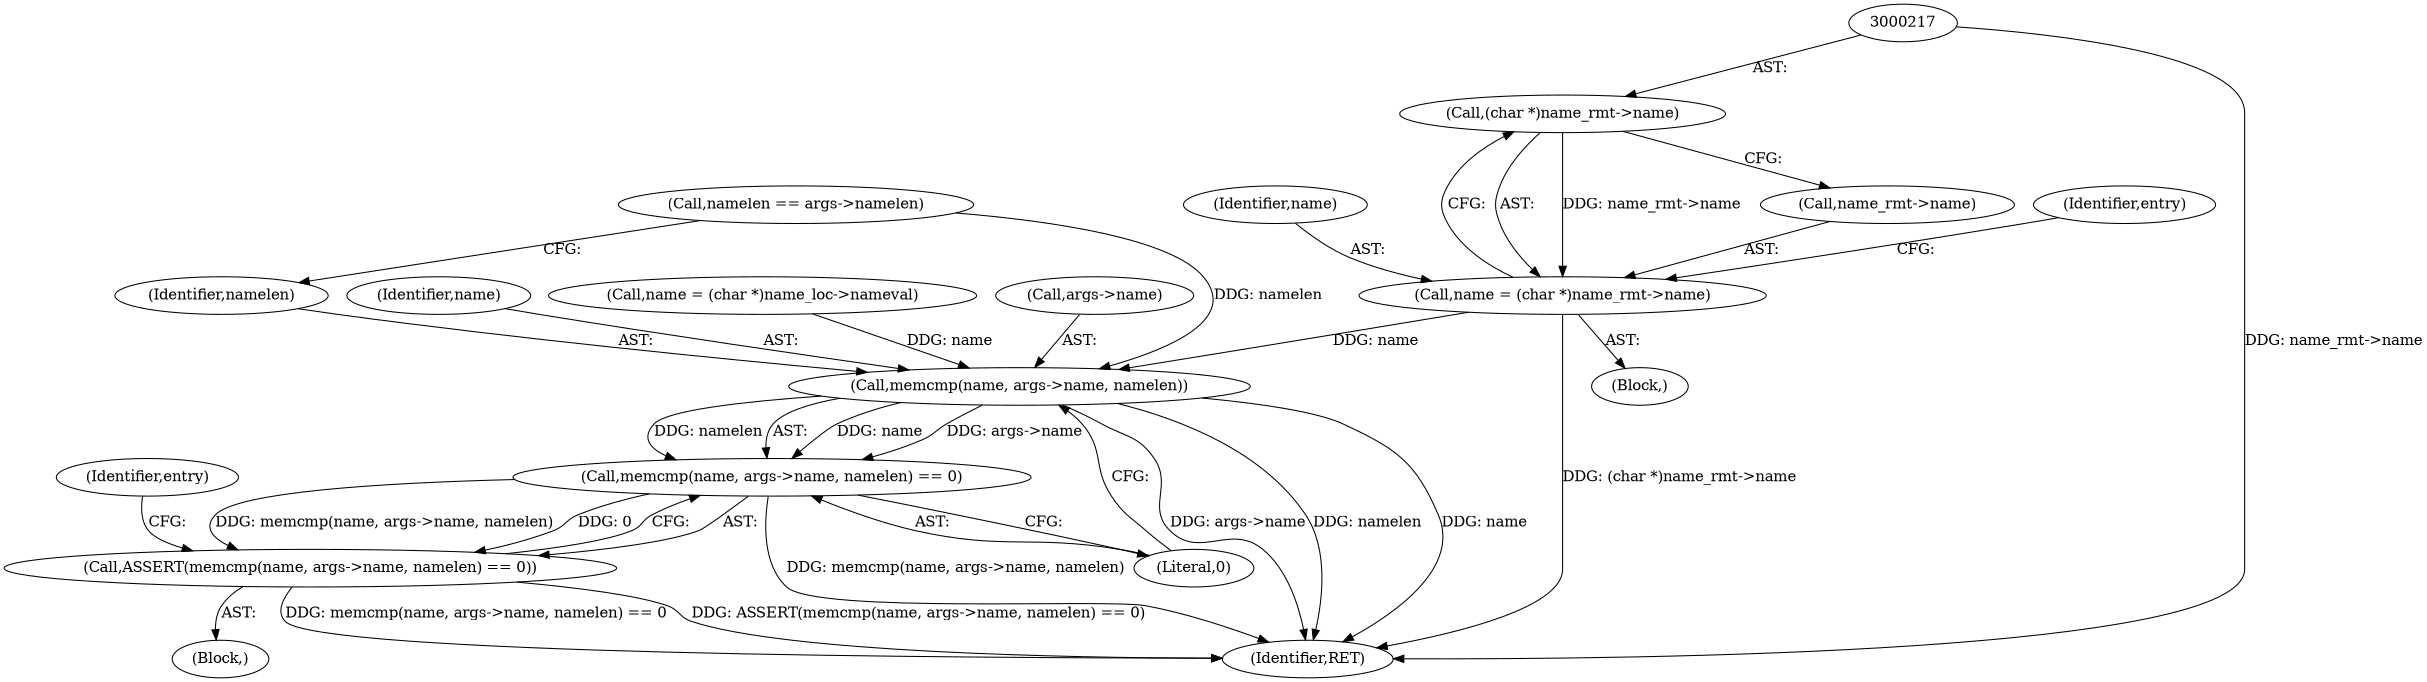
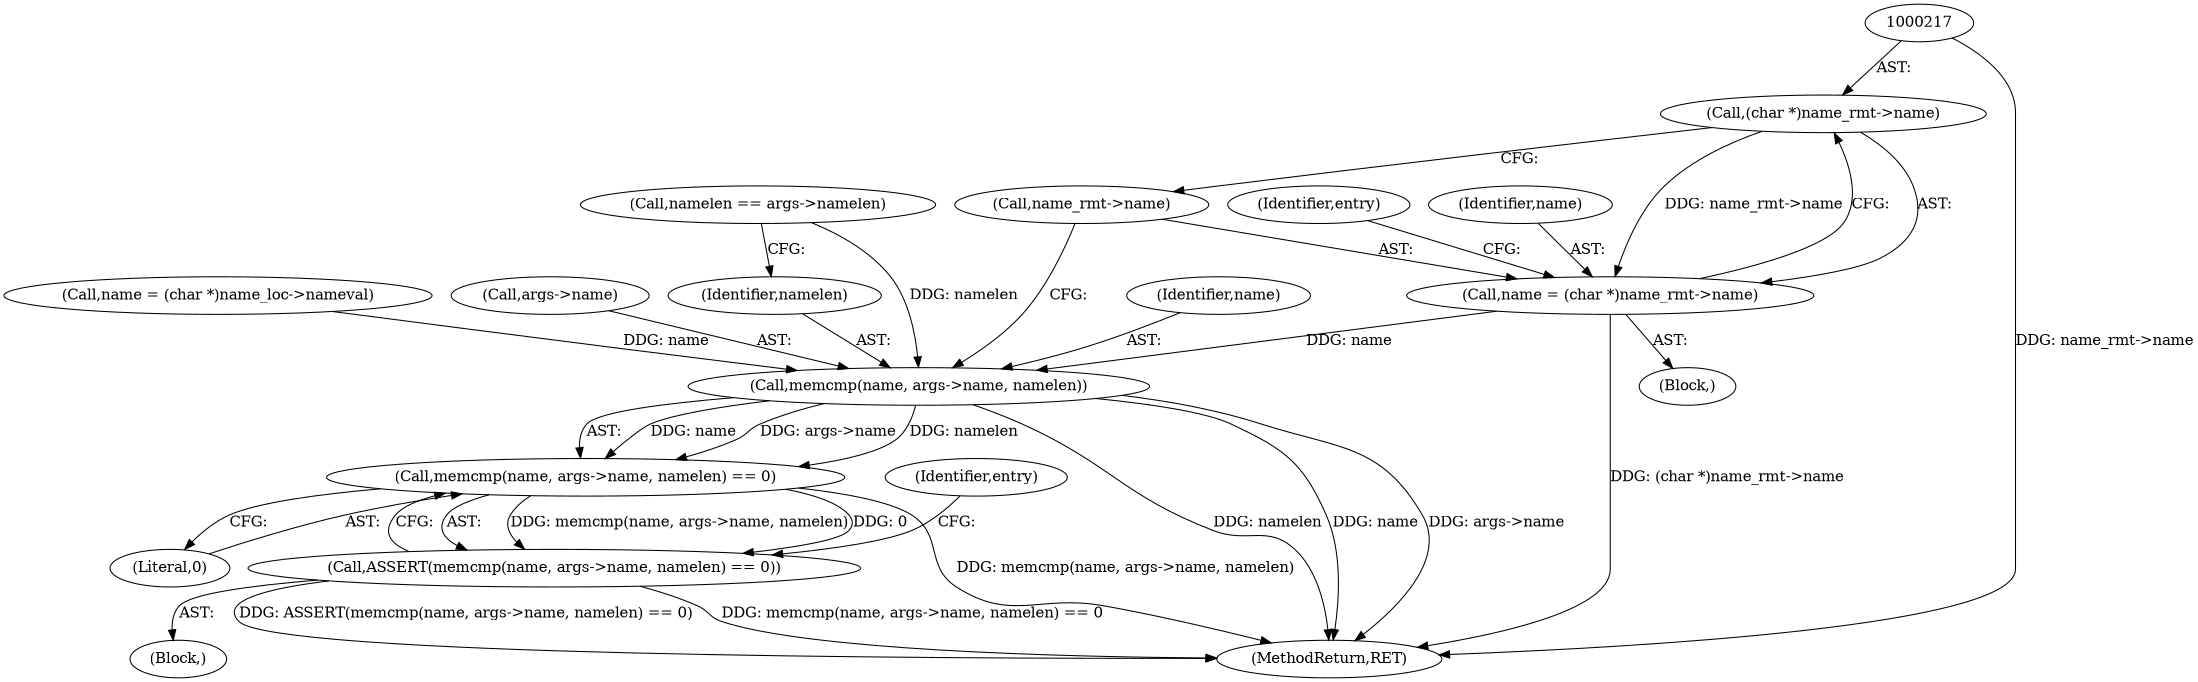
(1903, 23) -> (1919, 23)
(1107, 489) -> (1031, 304)
(1308, 659) -> (1329, 659)
